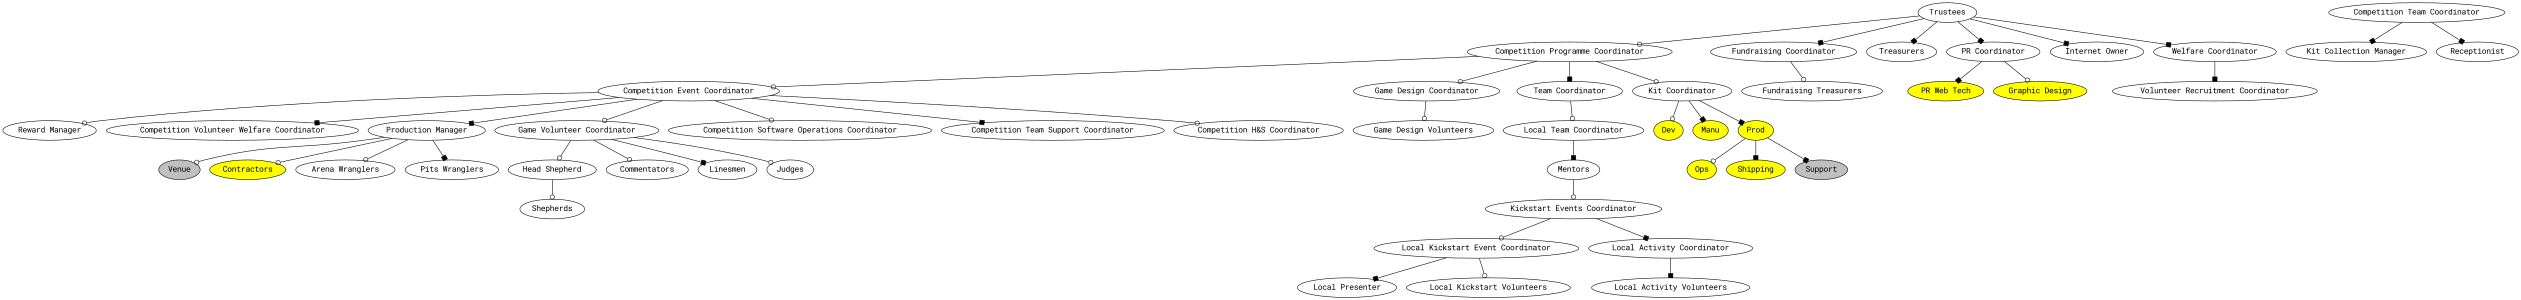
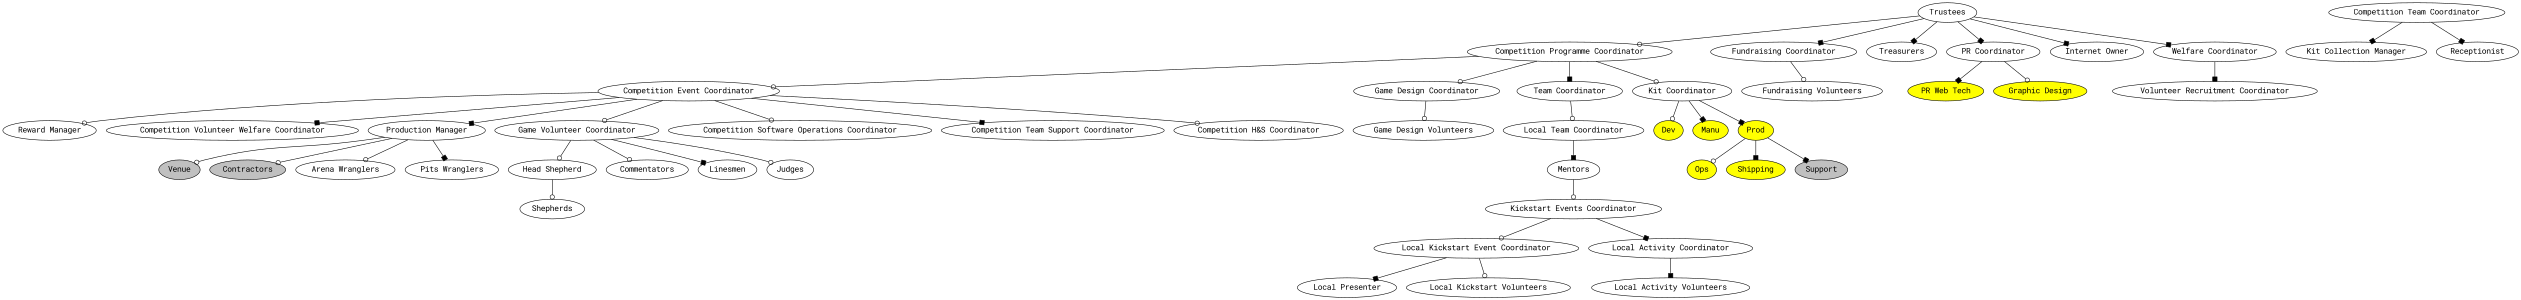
(1812, 91) -> (1812, 91)
(248, 170) -> (248, 170)
